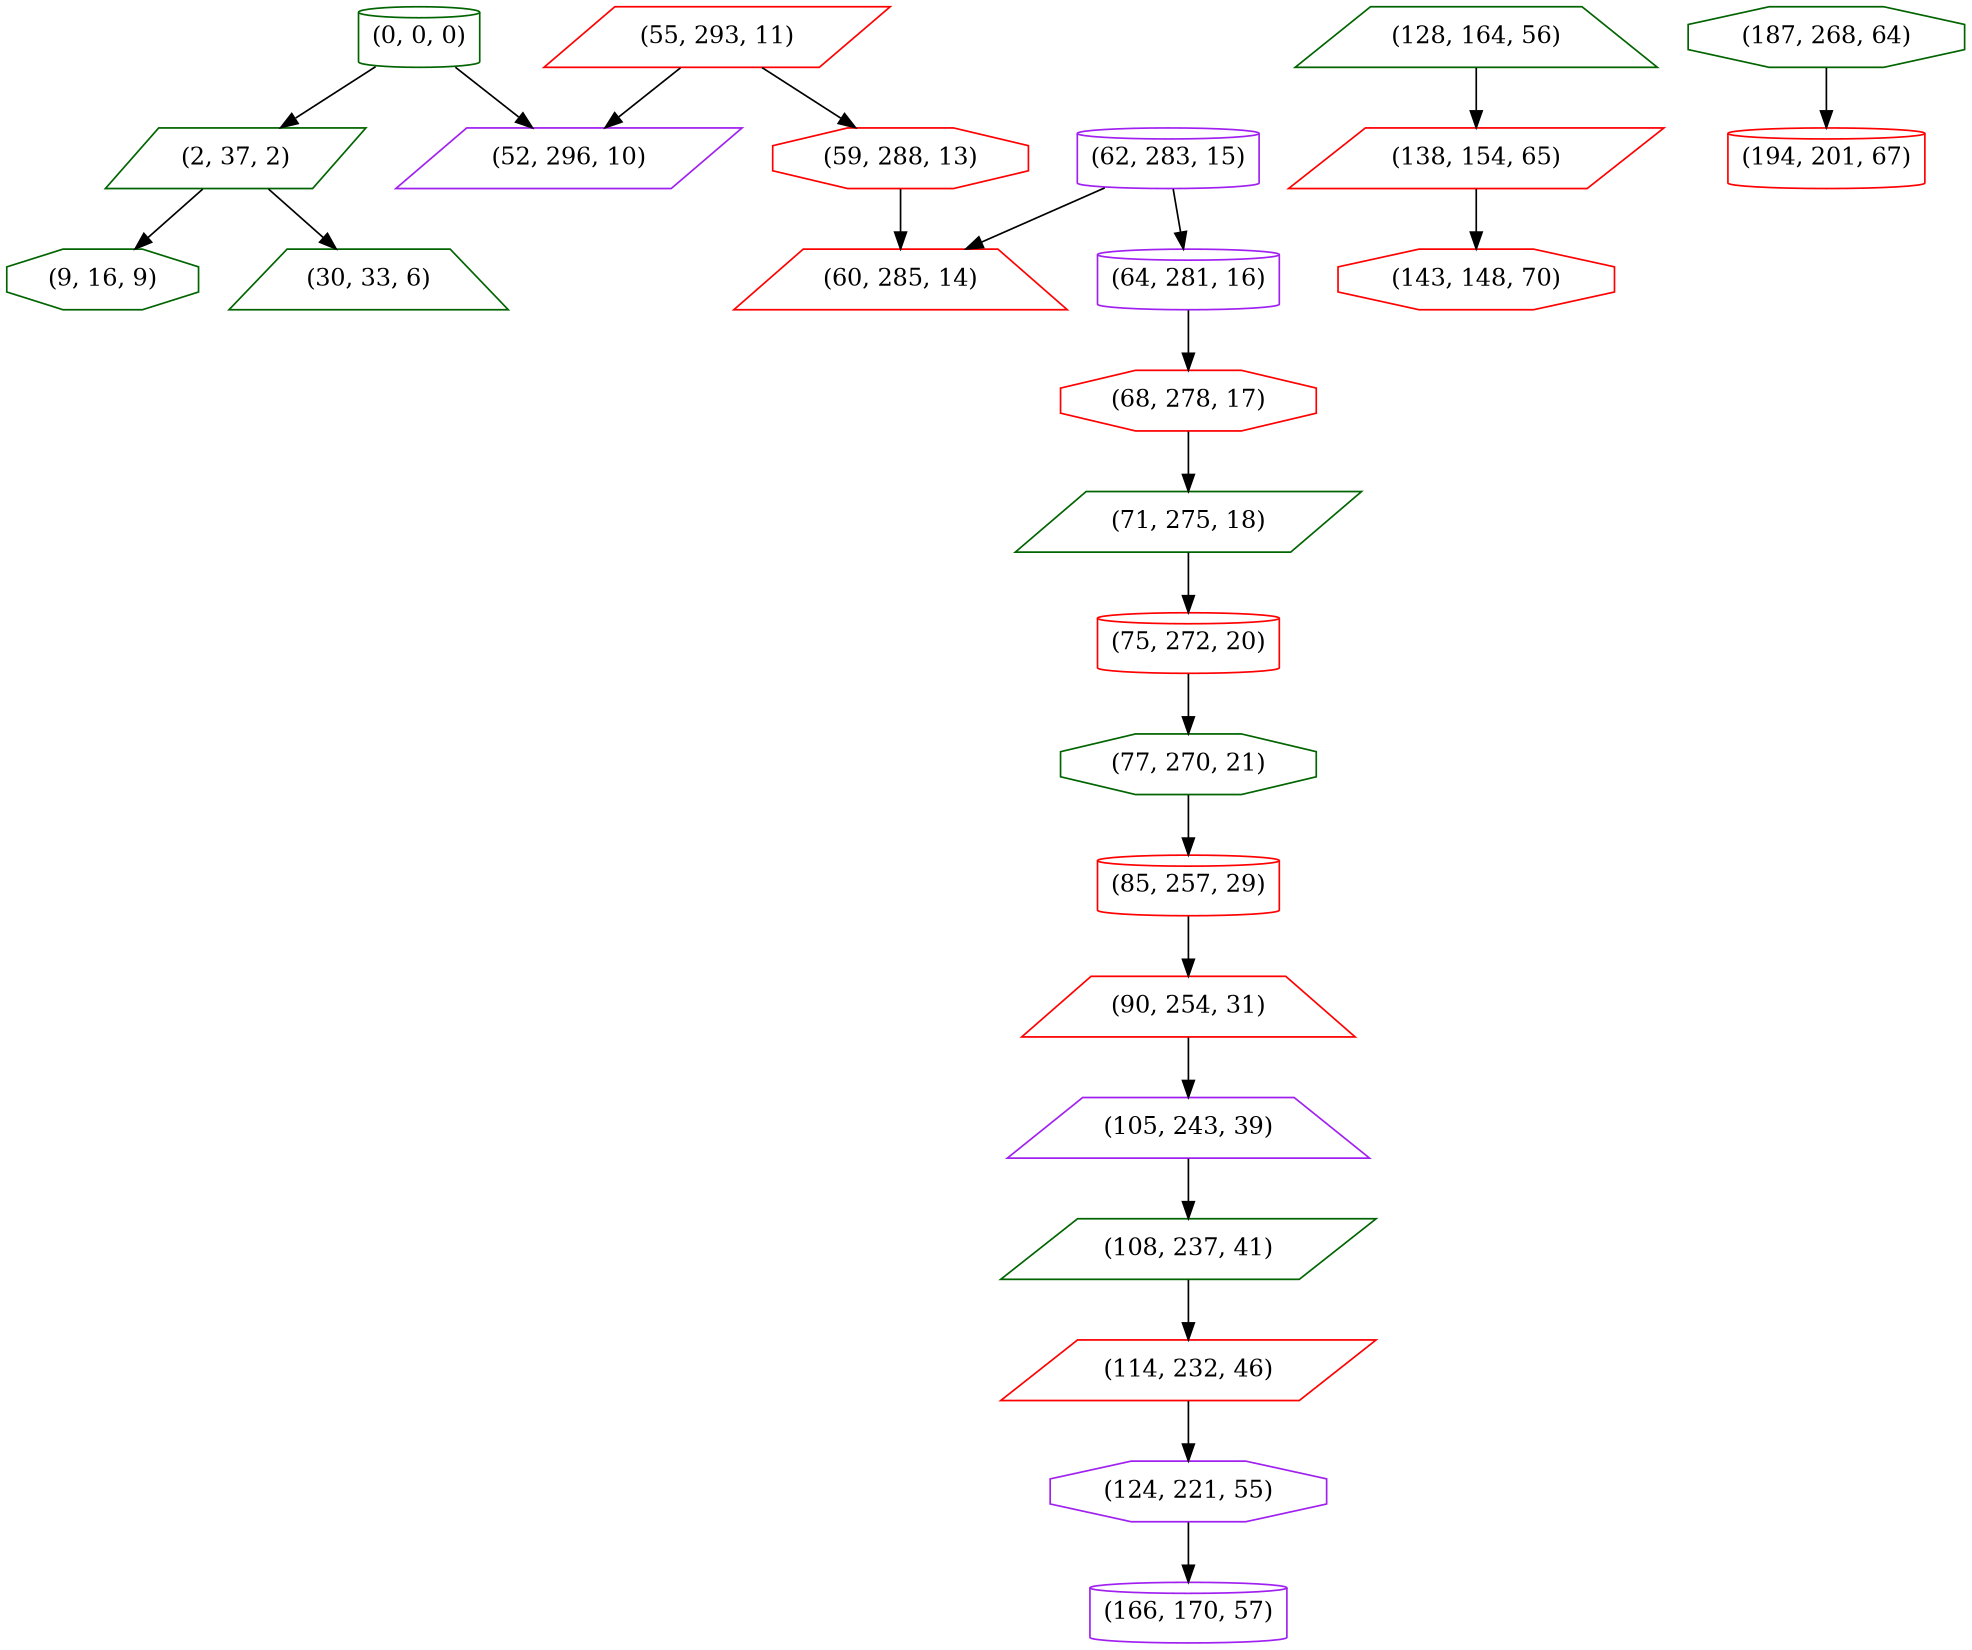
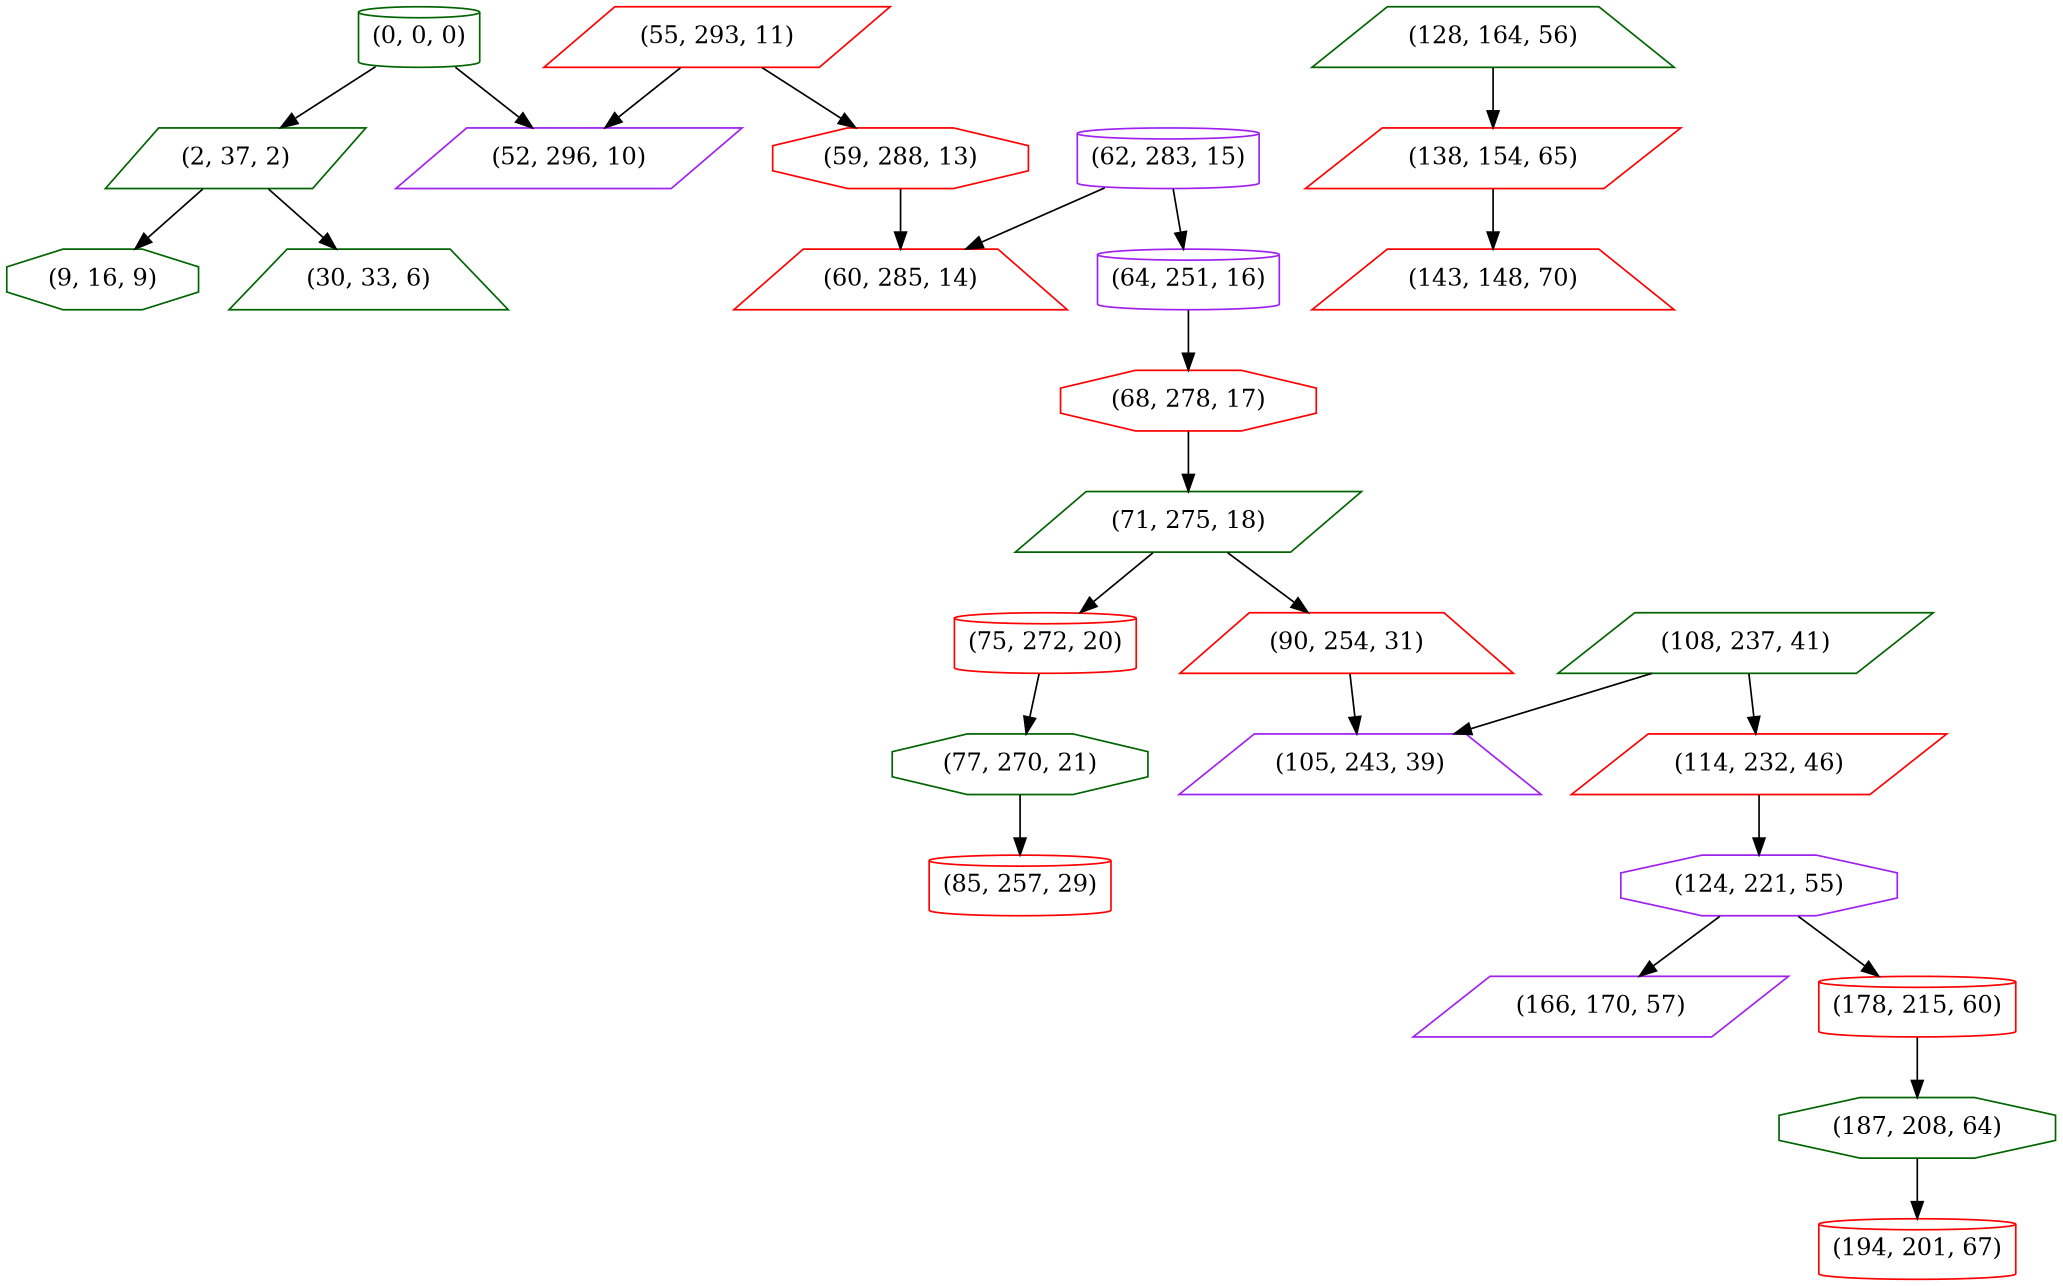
(1826, 37) -> (1917, 1128)
(1188, 279) -> (1188, 279)
(1476, 279) -> (1493, 279)
(1188, 938) -> (1261, 577)
none -> (1917, 1007)
(1188, 1180) -> (1561, 701)
(1188, 1613) -> (1601, 1007)
